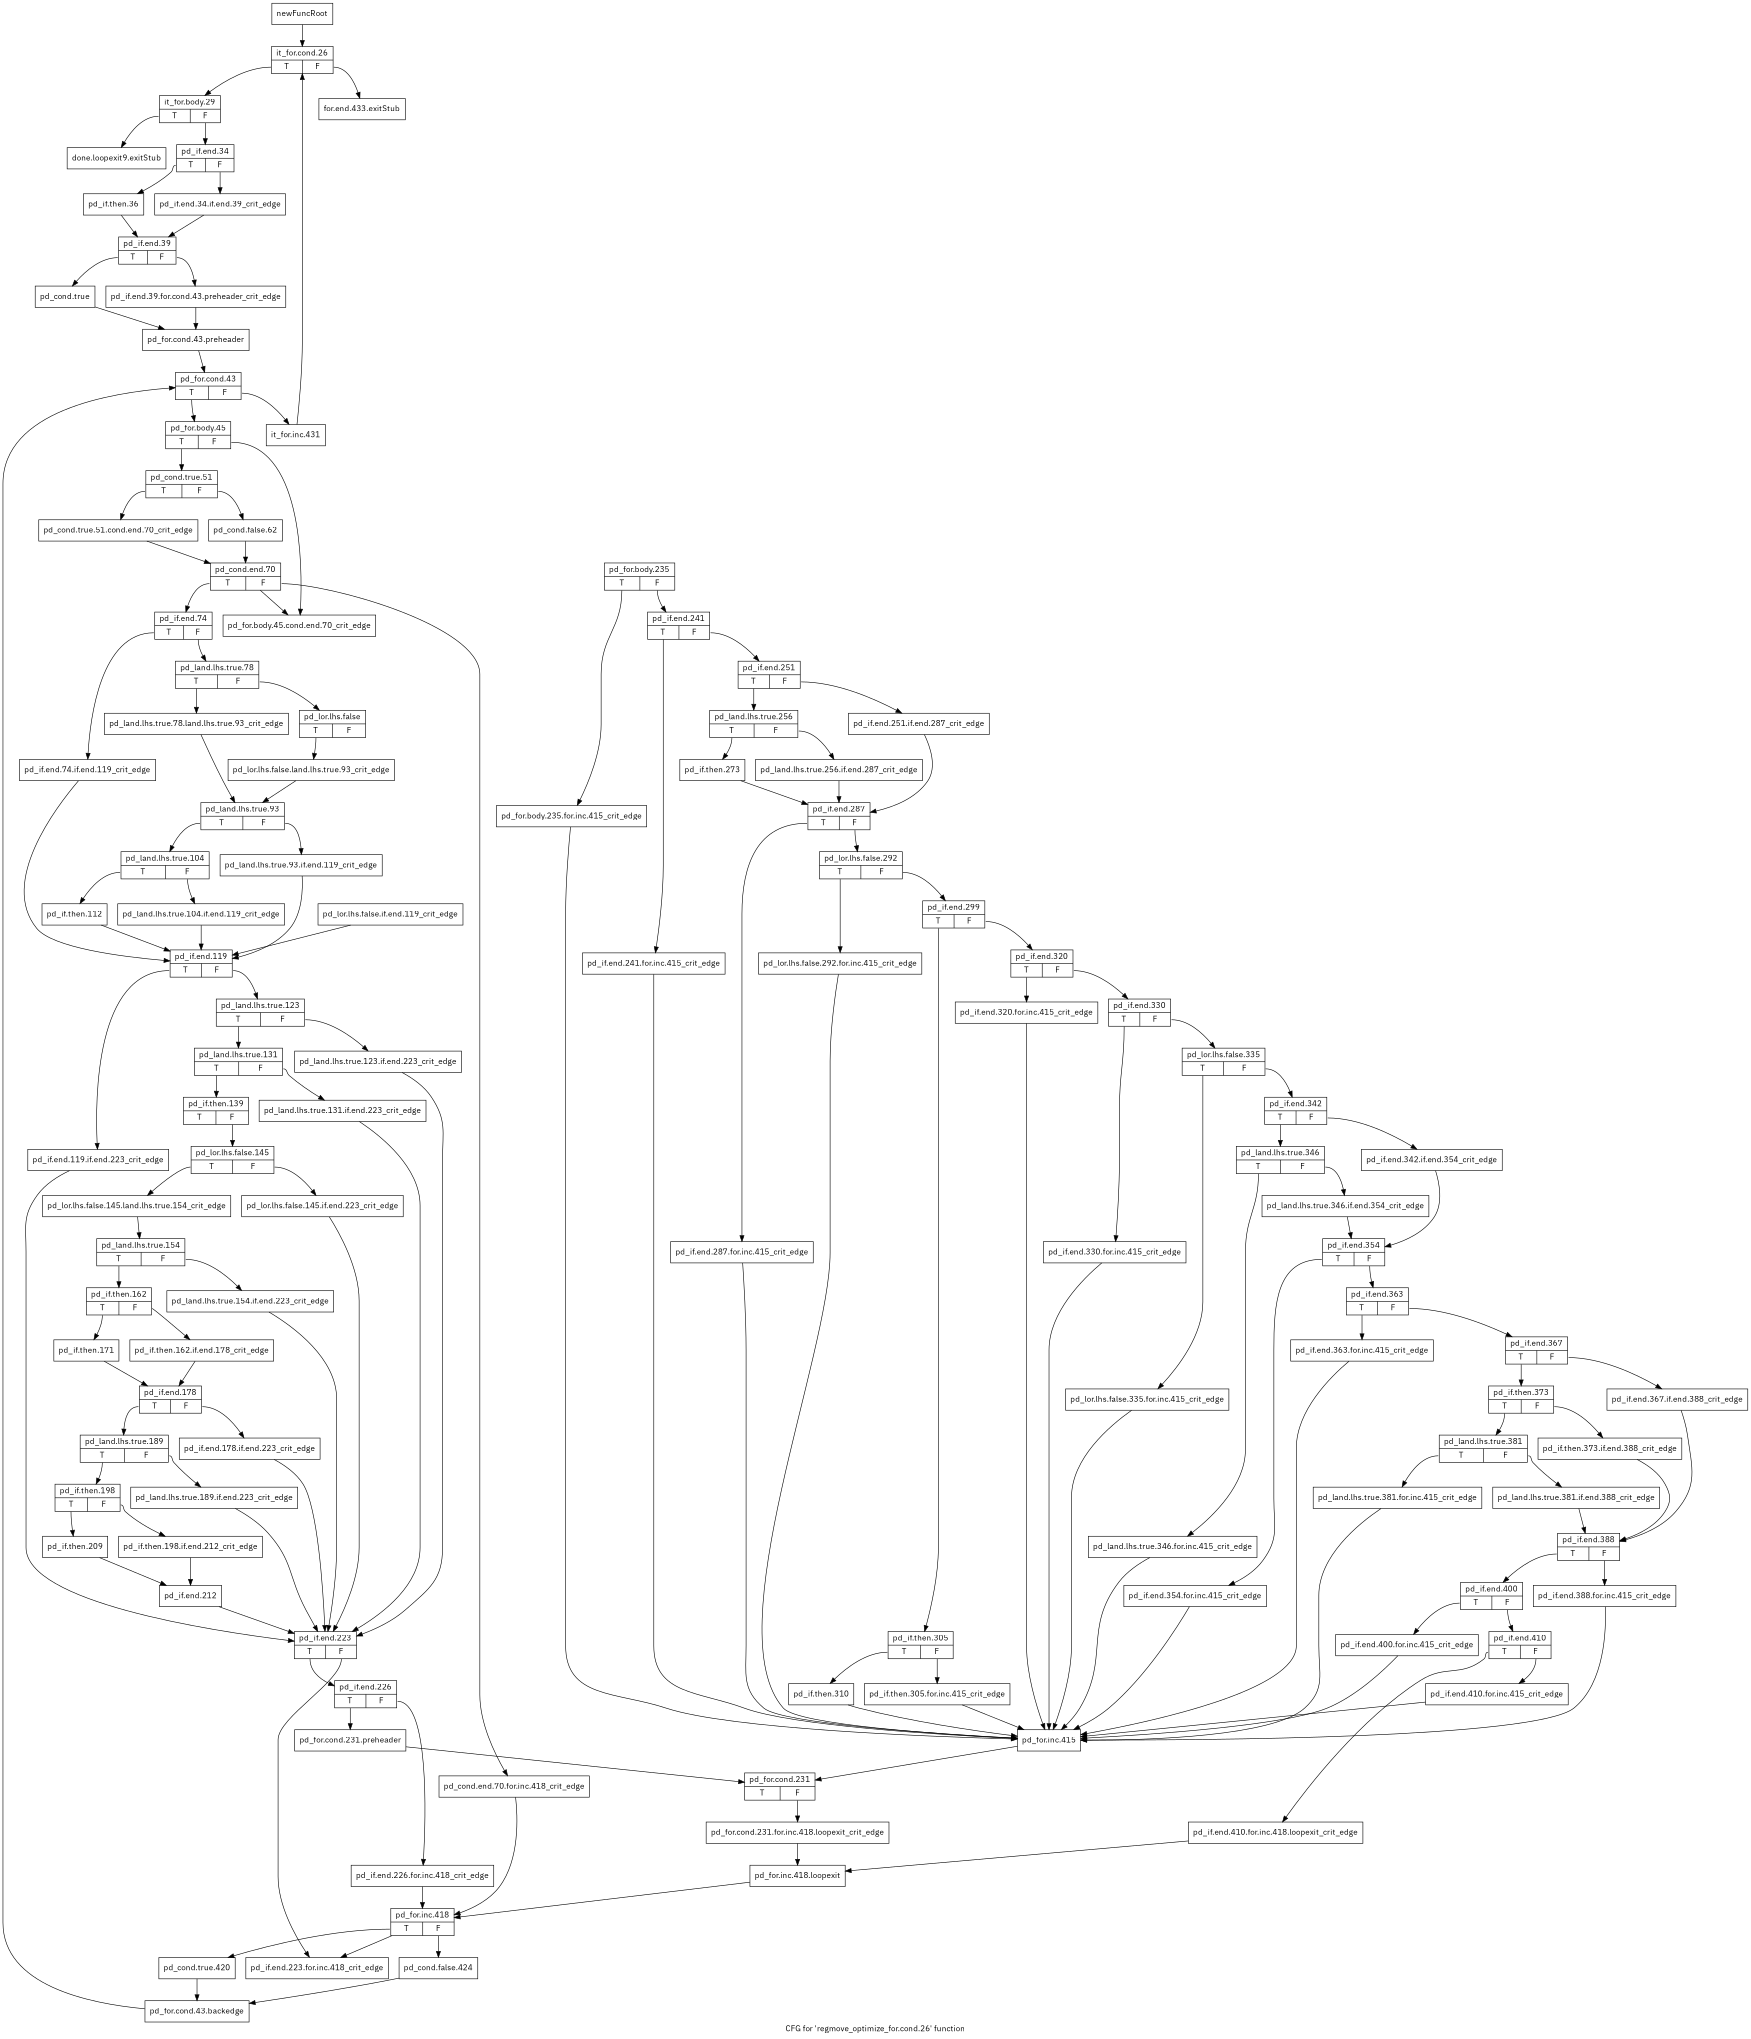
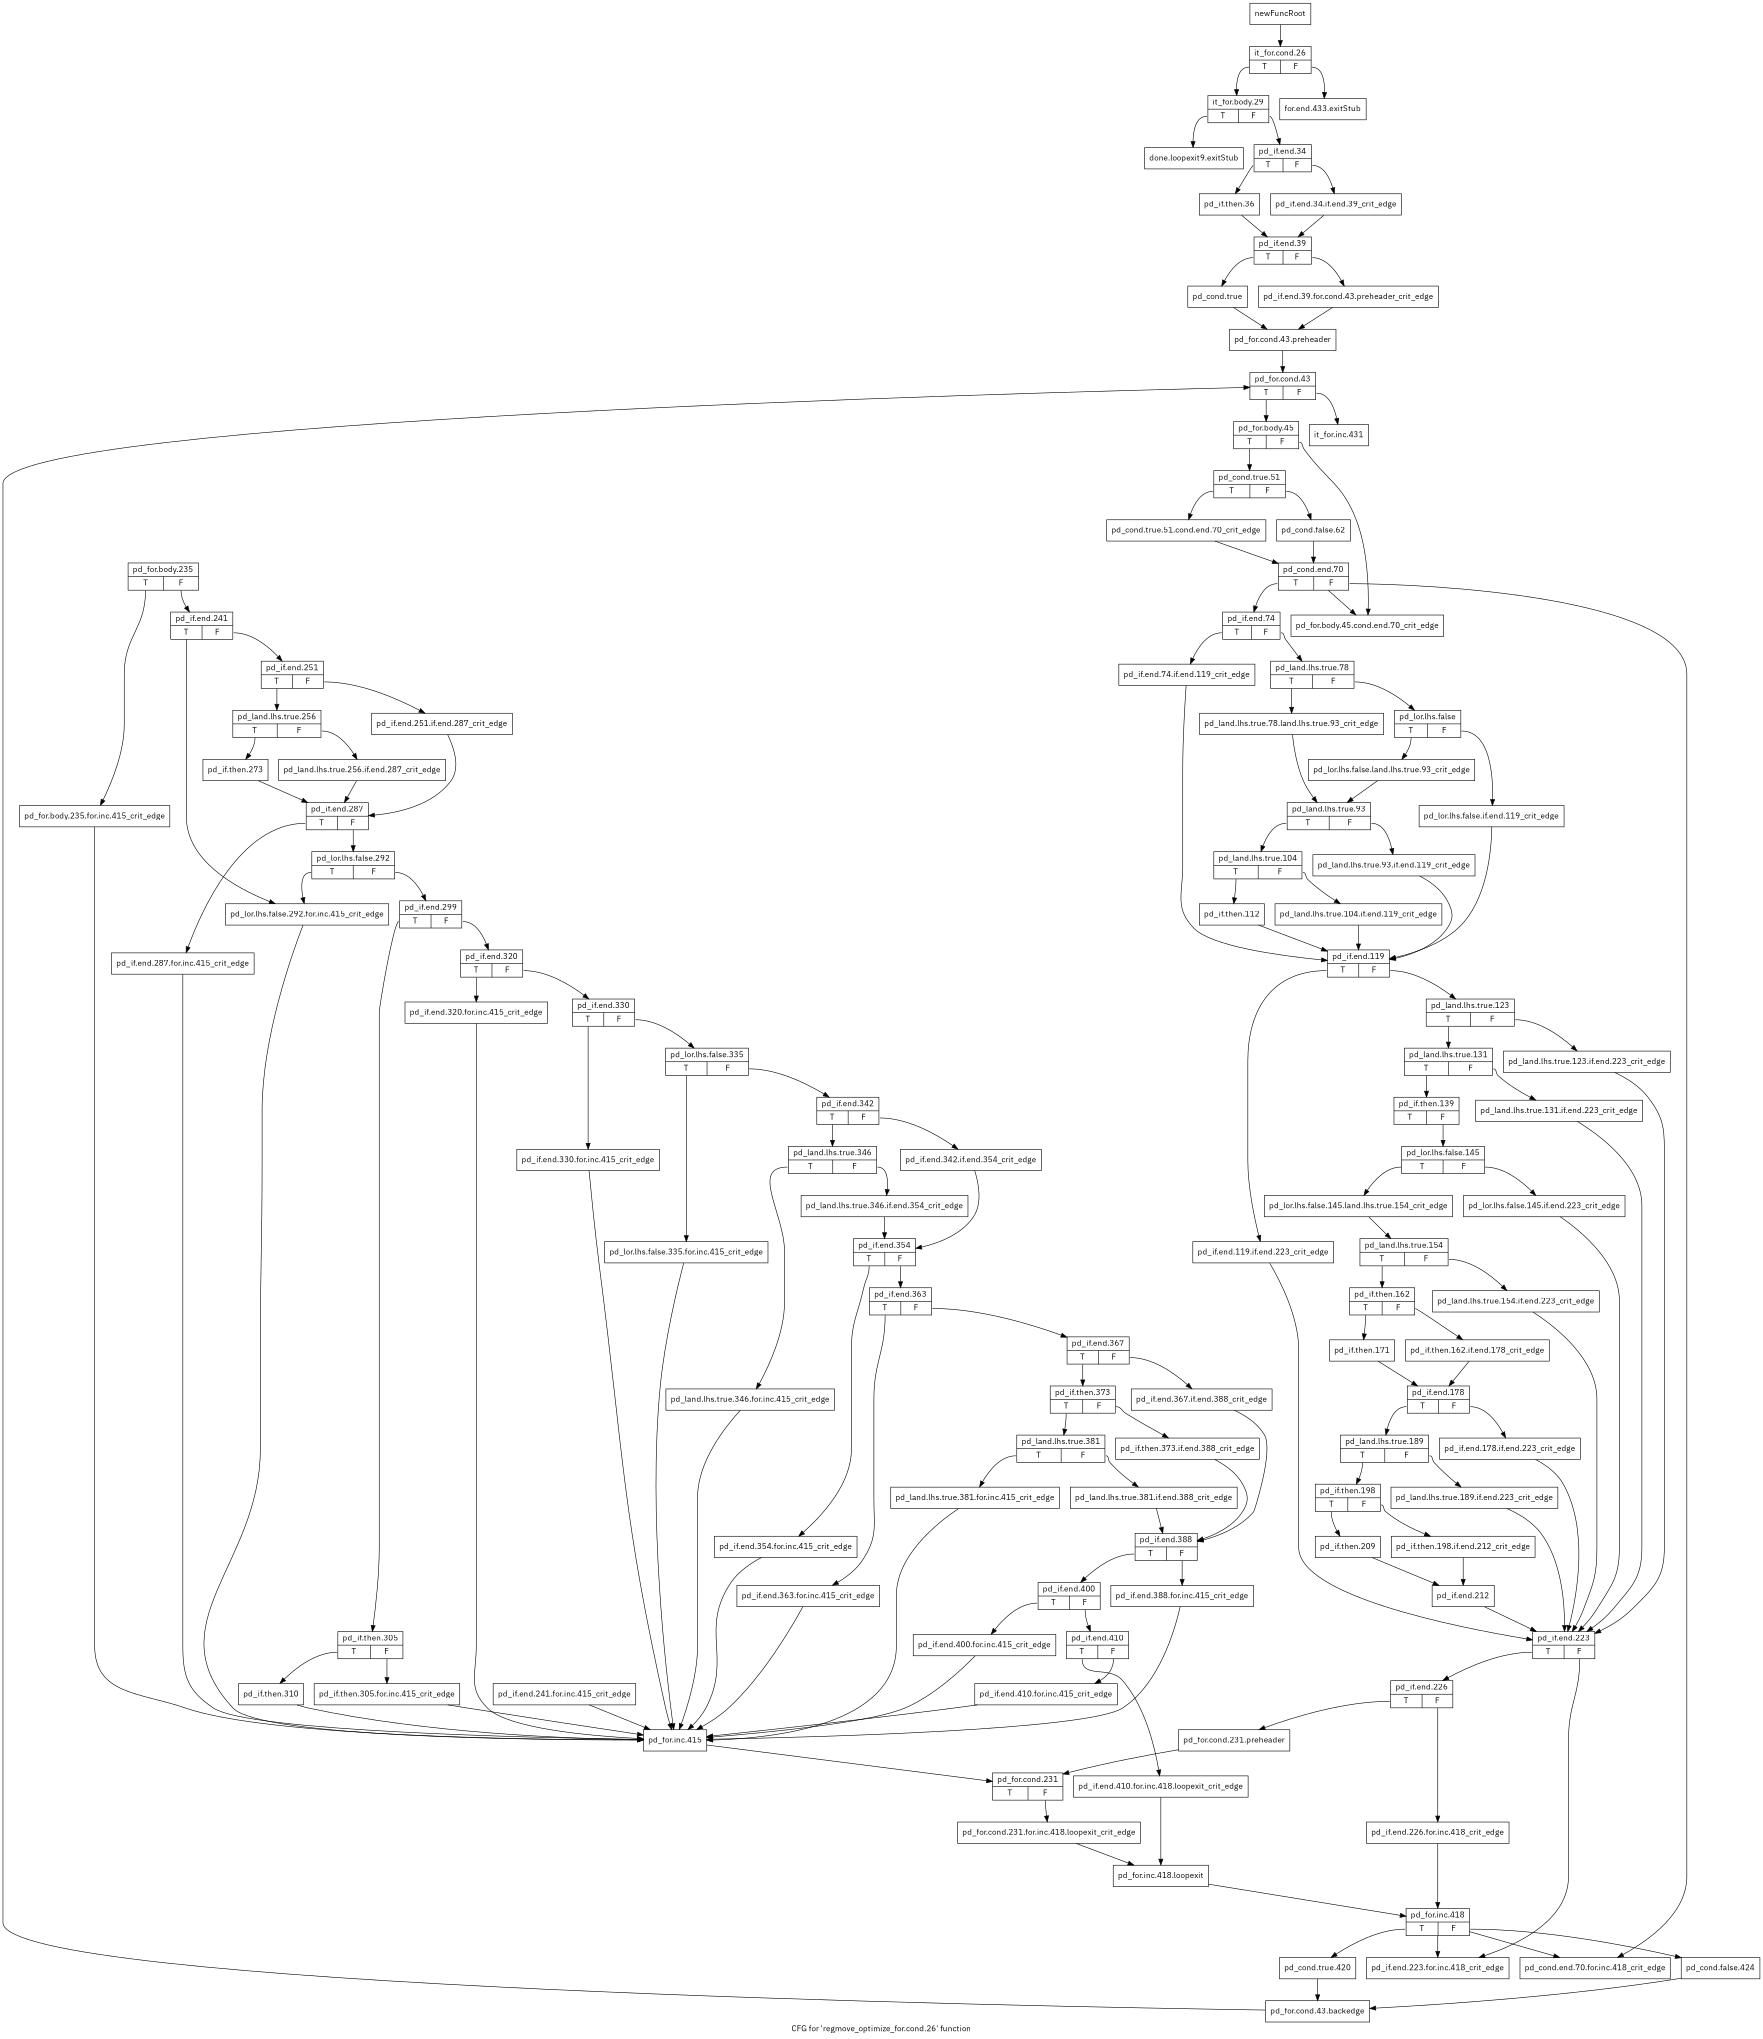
(302, 252) -> none
none -> (1489, 758)
(663, 793) -> (186, 791)
(510, 1867) -> (1507, 1943)
